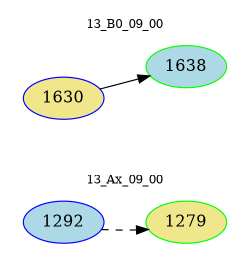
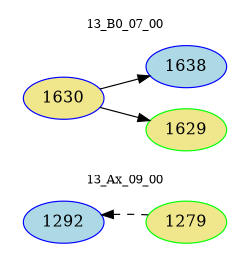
(125, 25) -> (125, 25)
(186, 67) -> (186, 67)
none -> (186, 130)
(119, 230) -> (131, 214)
